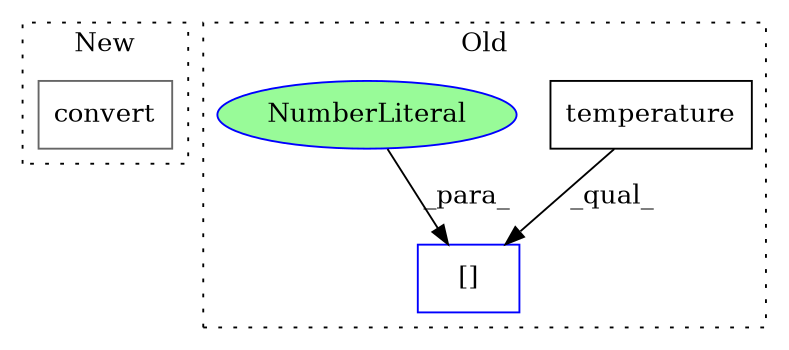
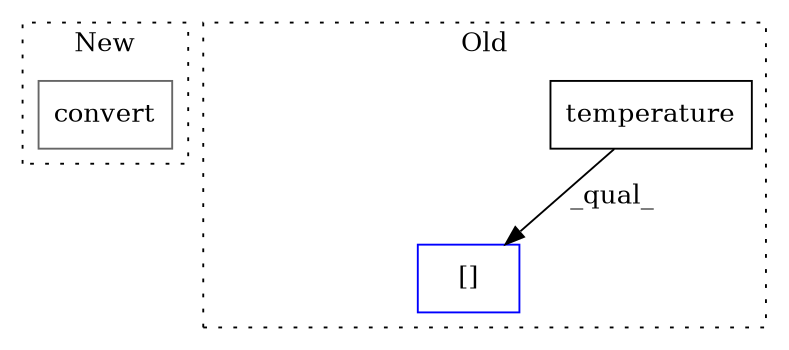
(367, 115) -> none
